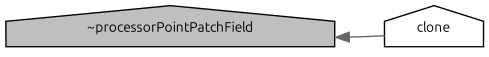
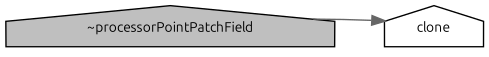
(367, 37) -> (342, 19)
